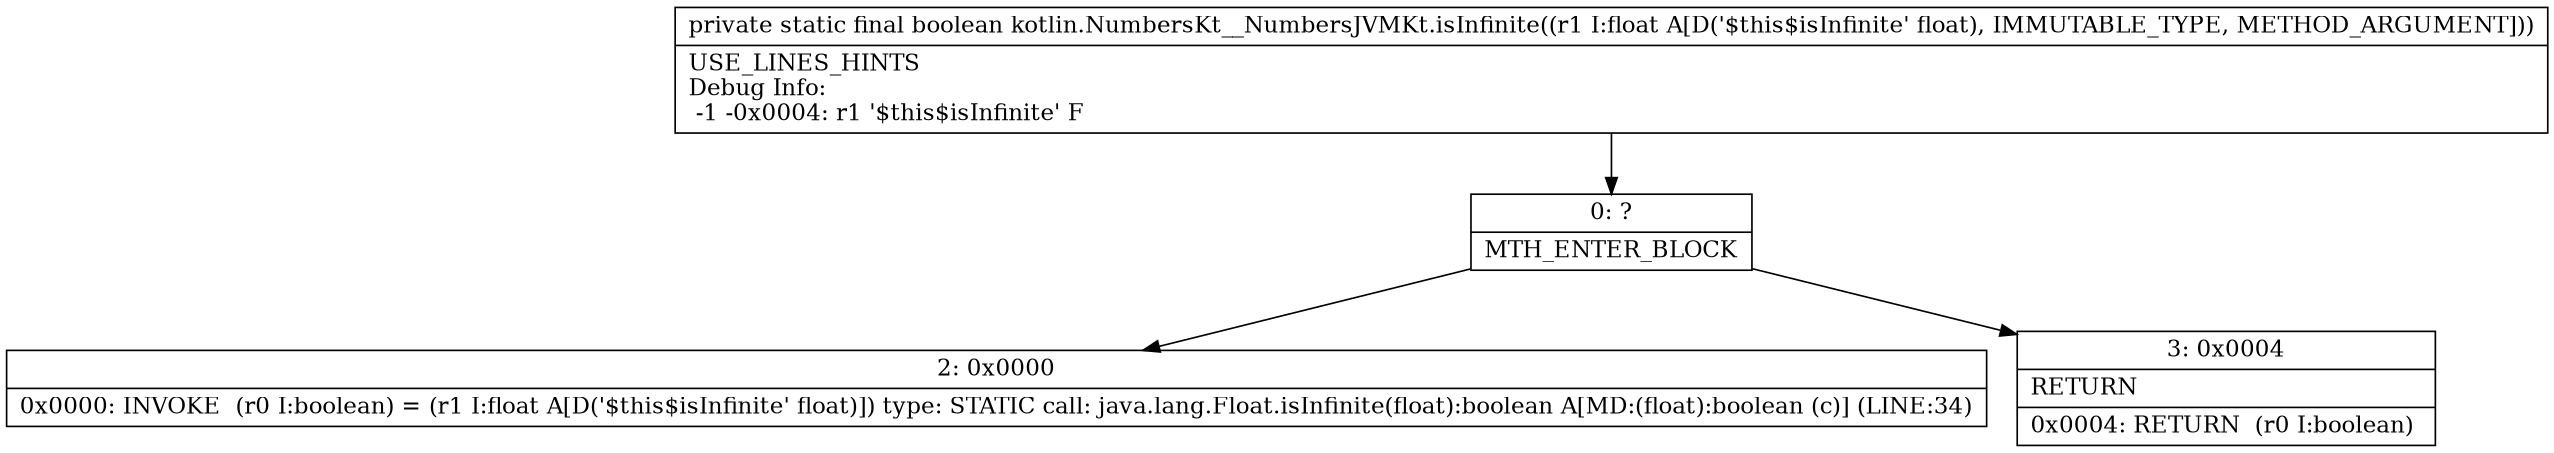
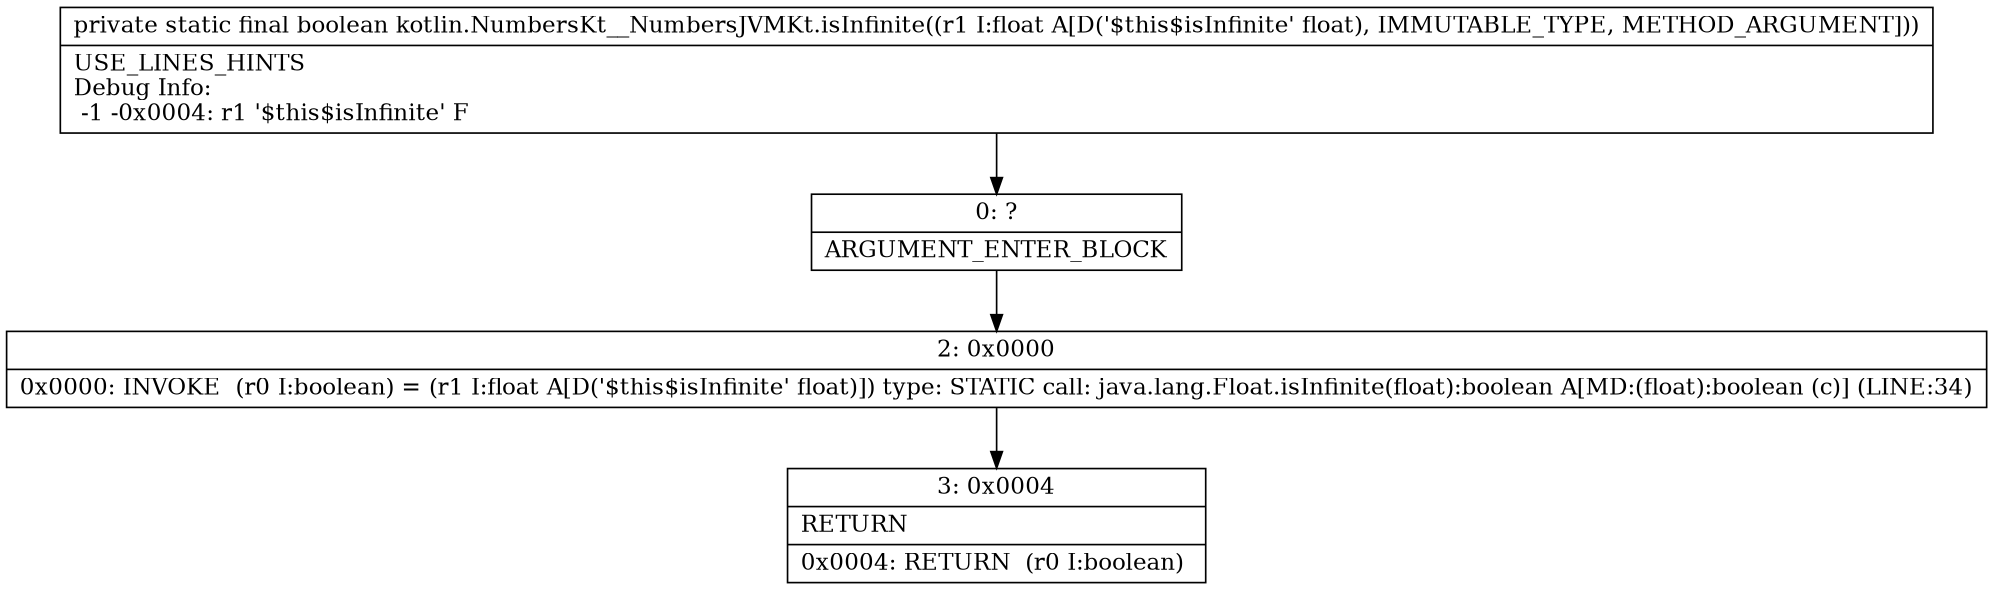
(1611, 250) -> (997, 250)
(1876, 299) -> (997, 430)
